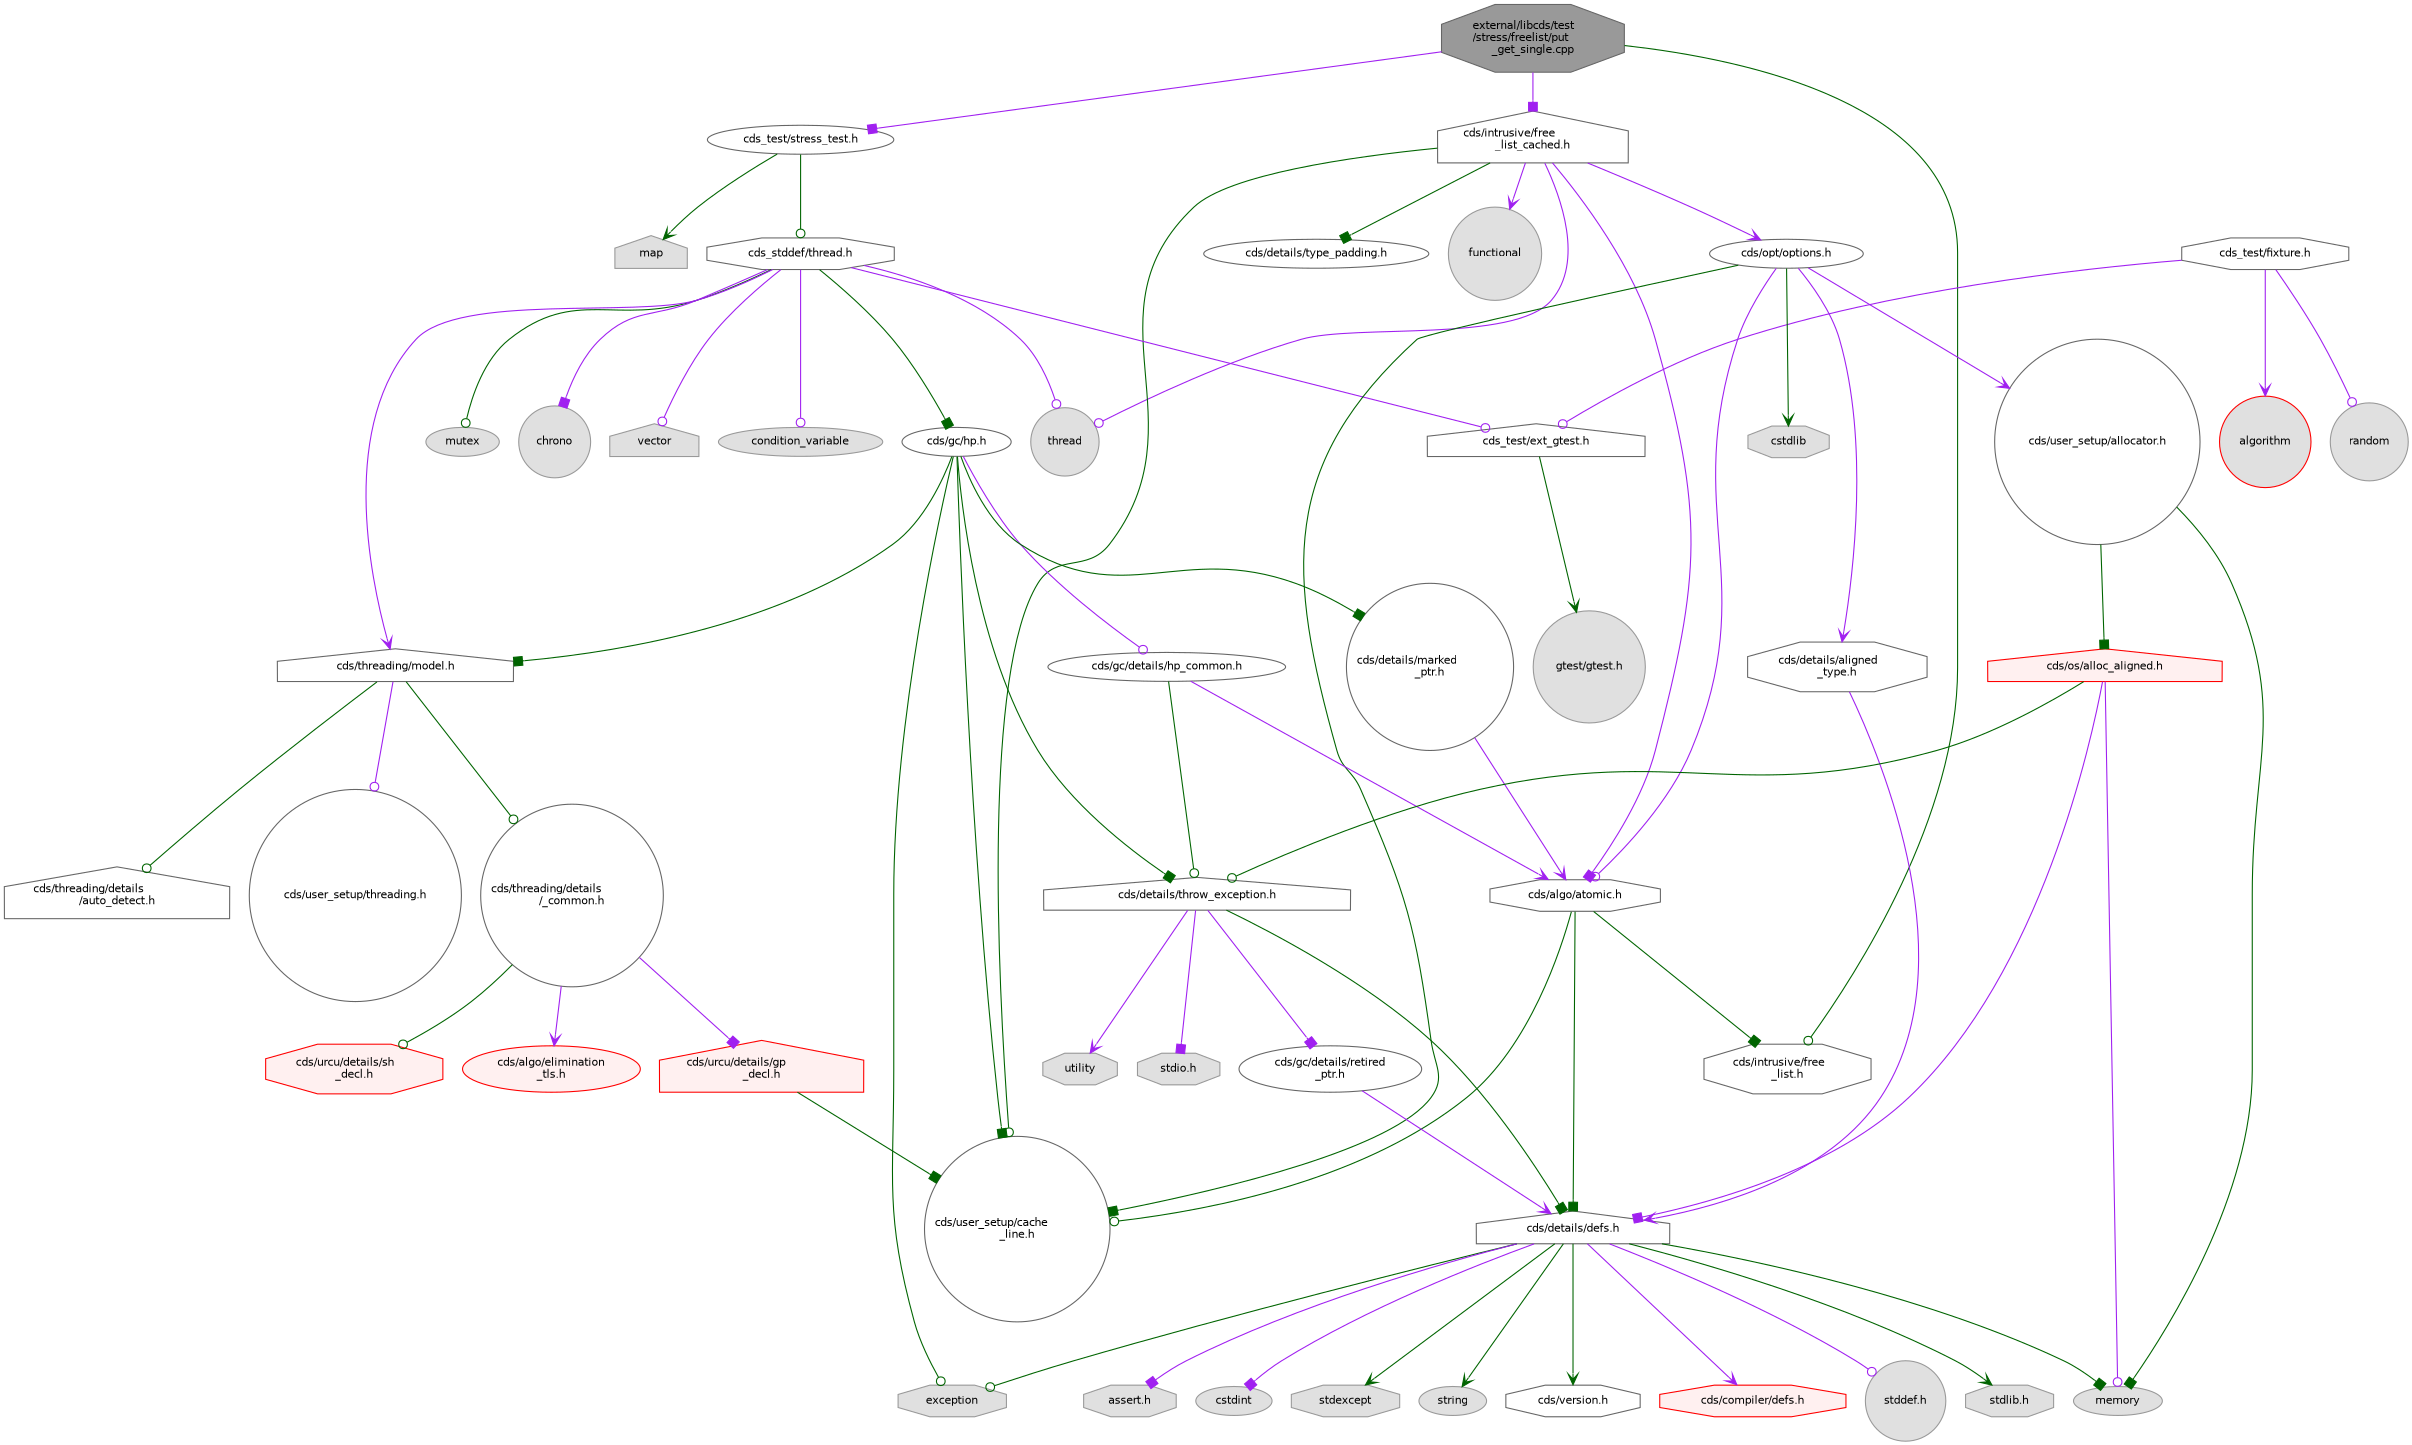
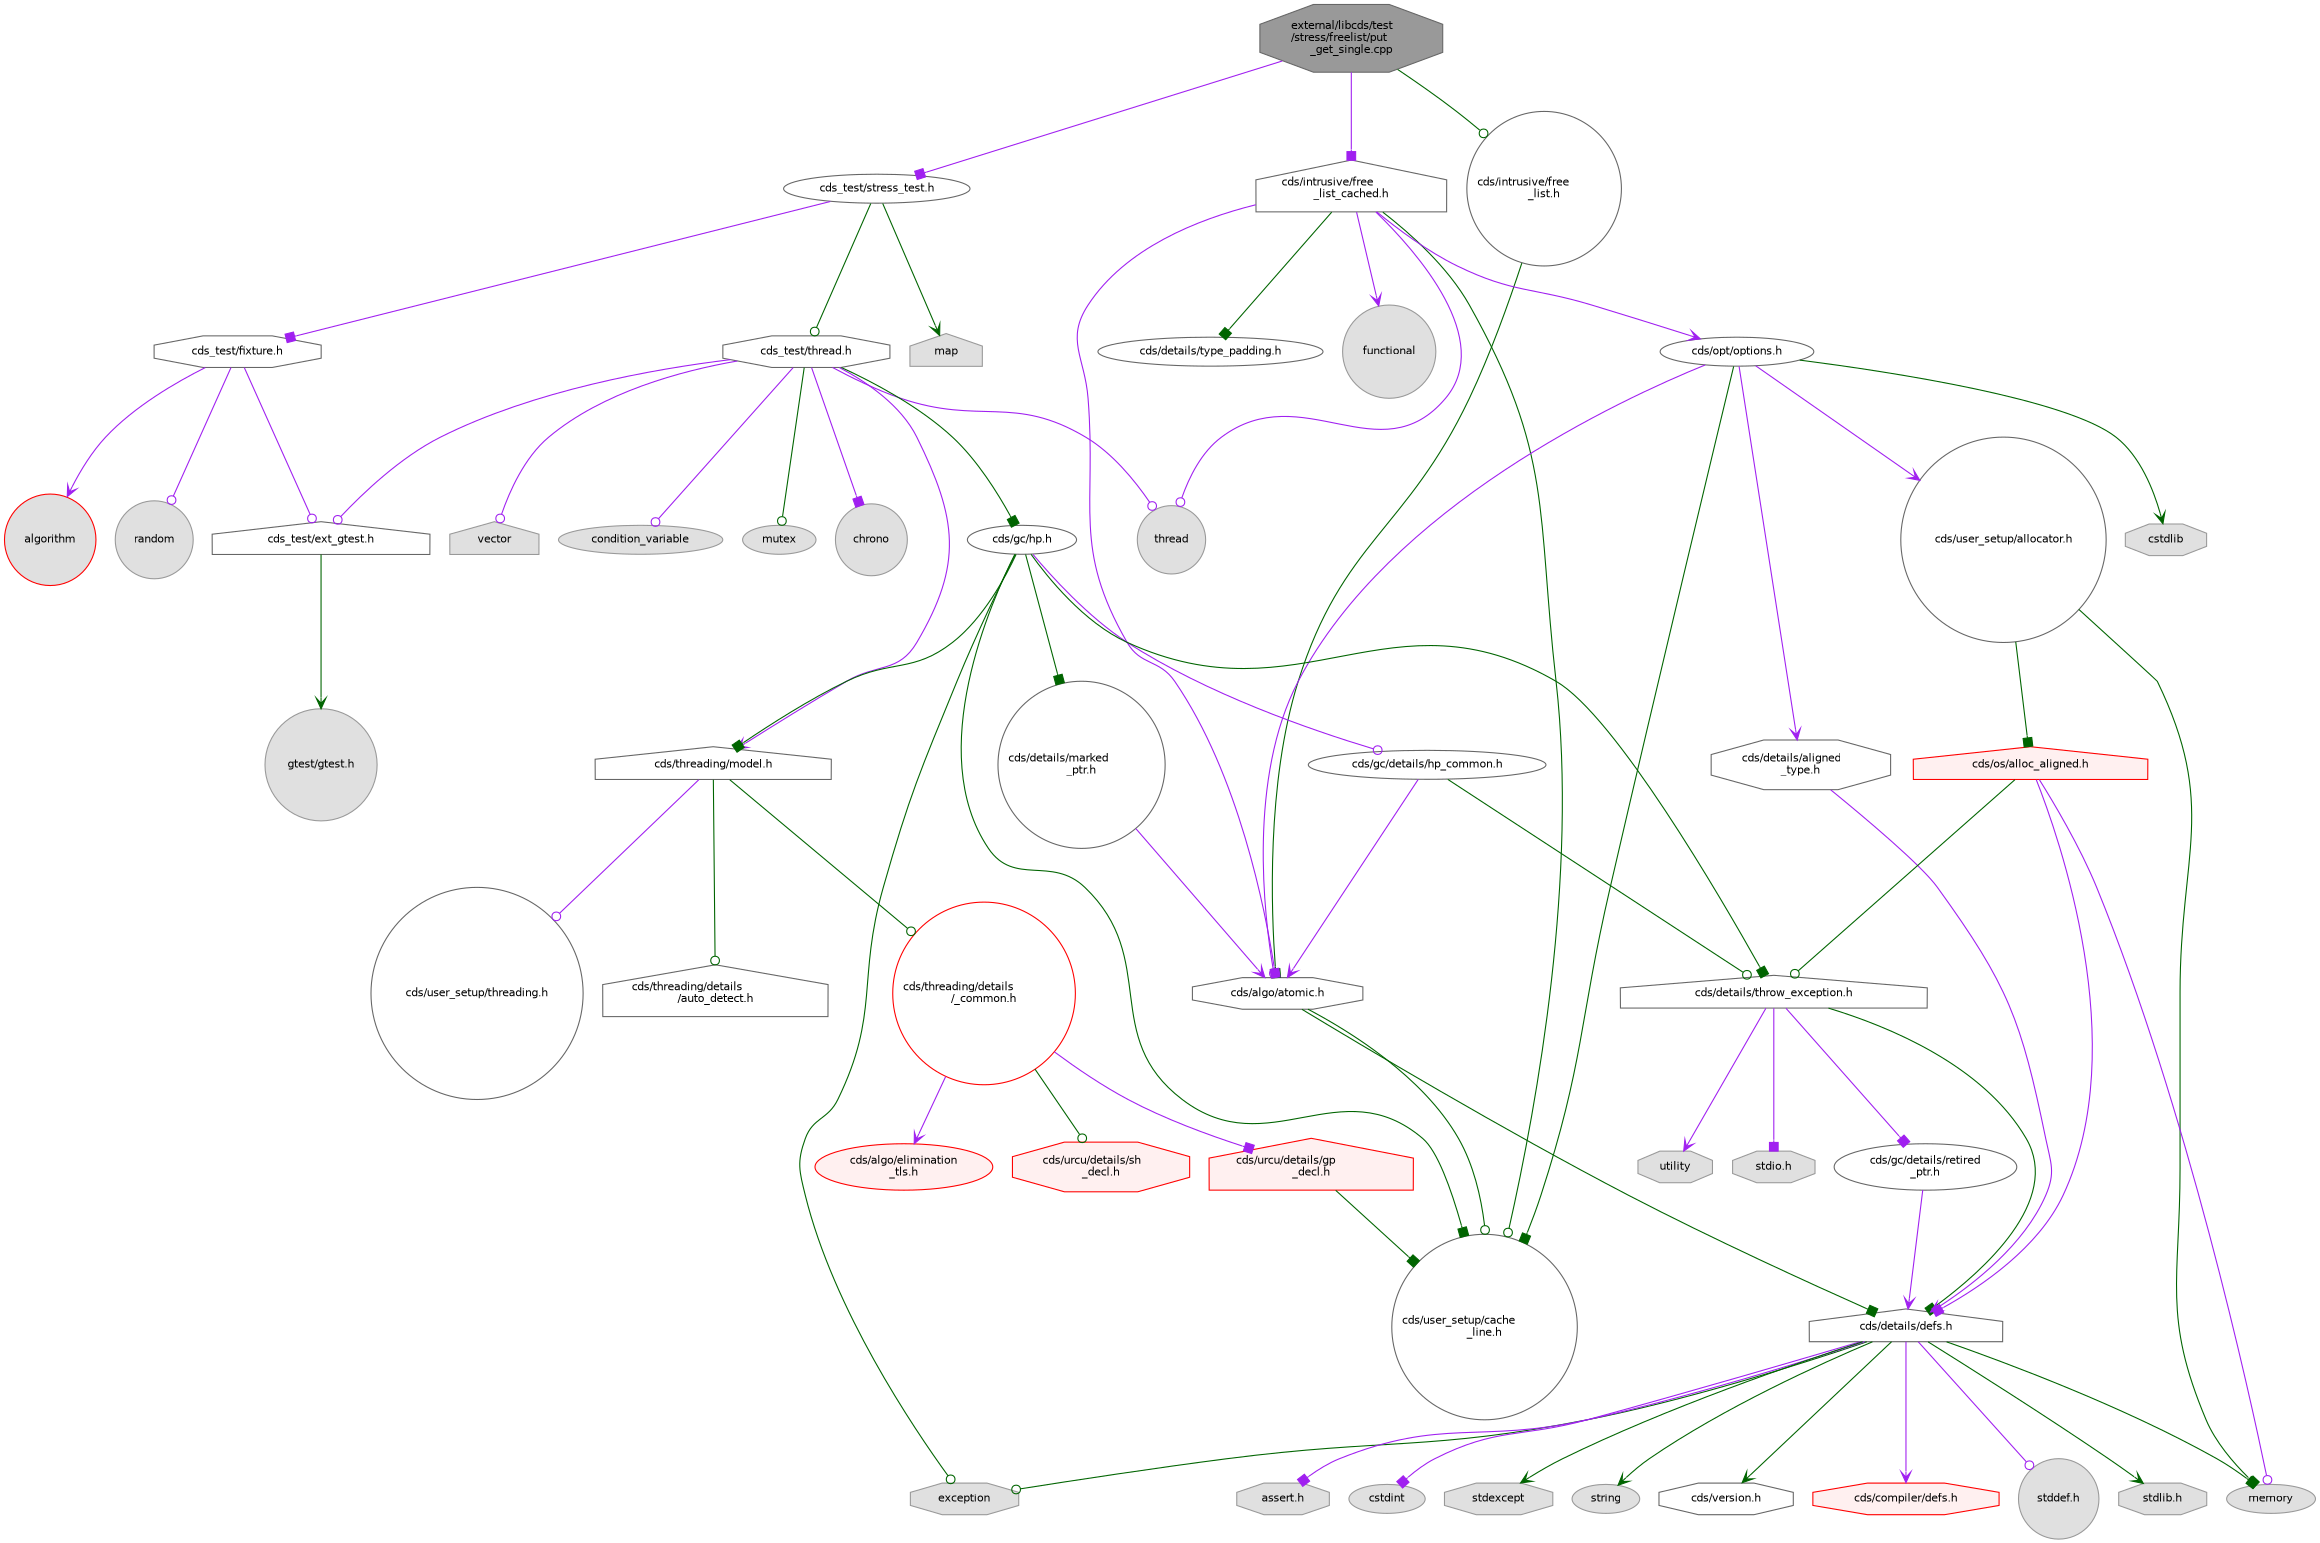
(801, 254) -> (806, 352)
none -> (564, 269)
(572, 896) -> (984, 993)
(1672, 974) -> (1336, 594)
(1787, 1069) -> (1544, 189)
